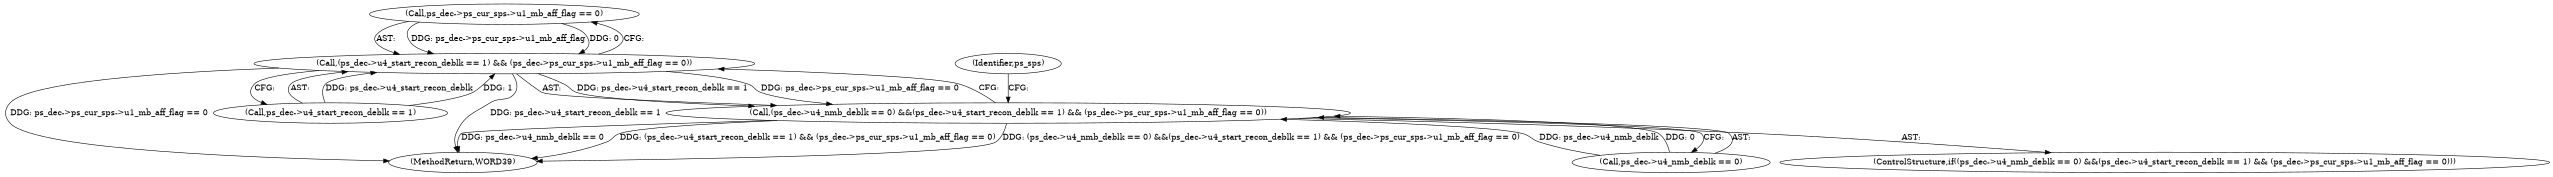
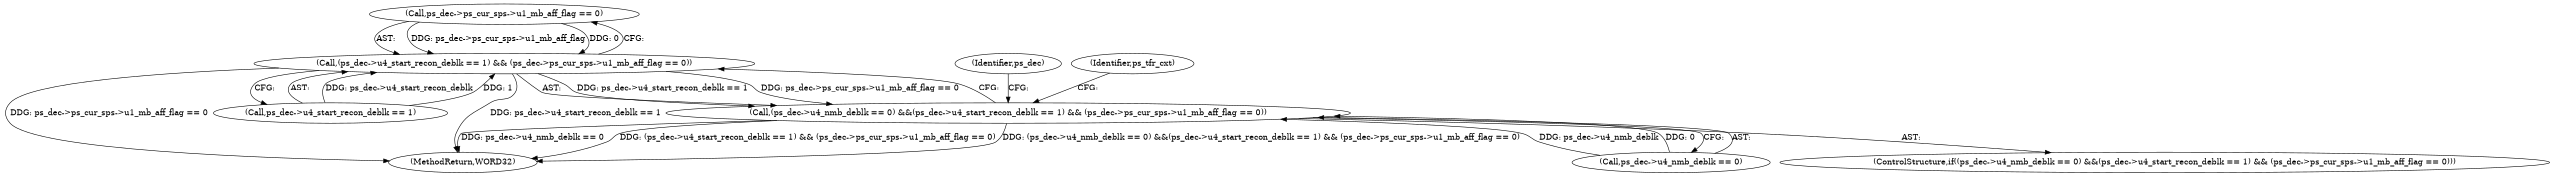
(1008, 64) -> (1008, 64)
none -> (1133, 64)
(463, 162) -> (463, 162)
